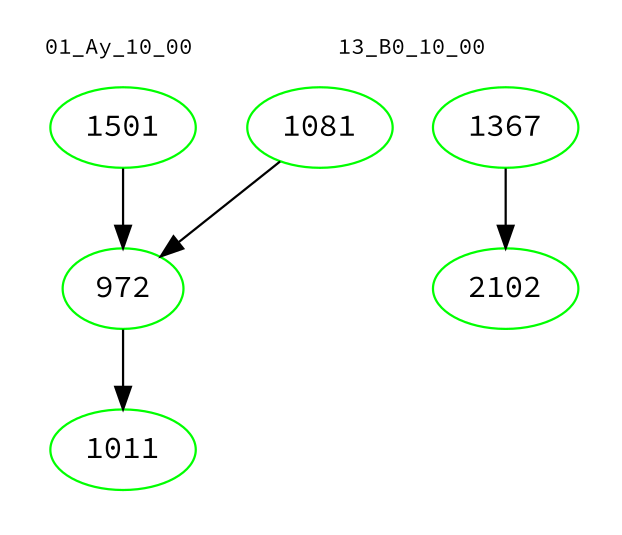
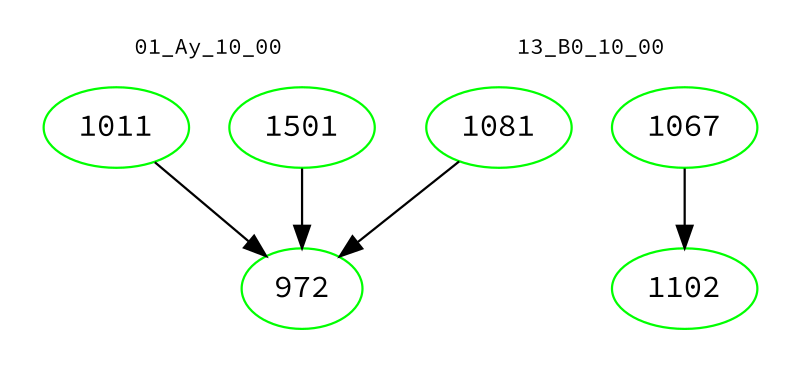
(506, 128) -> (685, 128)
(506, 289) -> (685, 289)
(123, 358) -> (202, 202)
